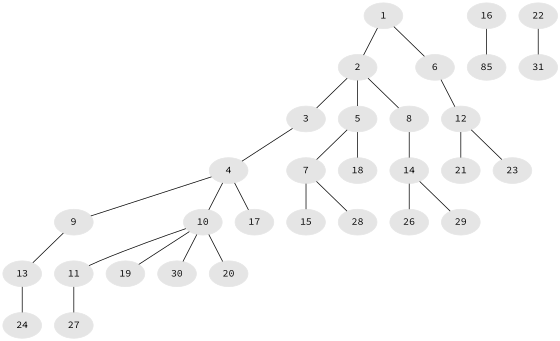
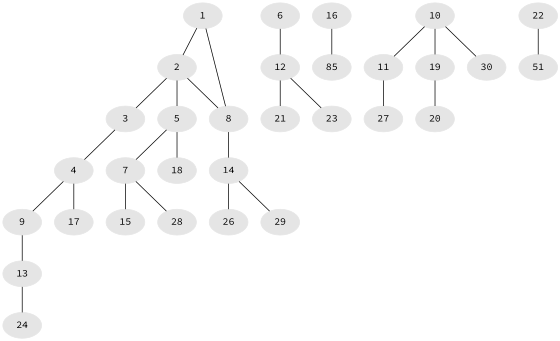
(409, 41) -> (216, 67)
(538, 67) -> (538, 67)
(216, 196) -> none
(216, 248) -> (435, 93)
